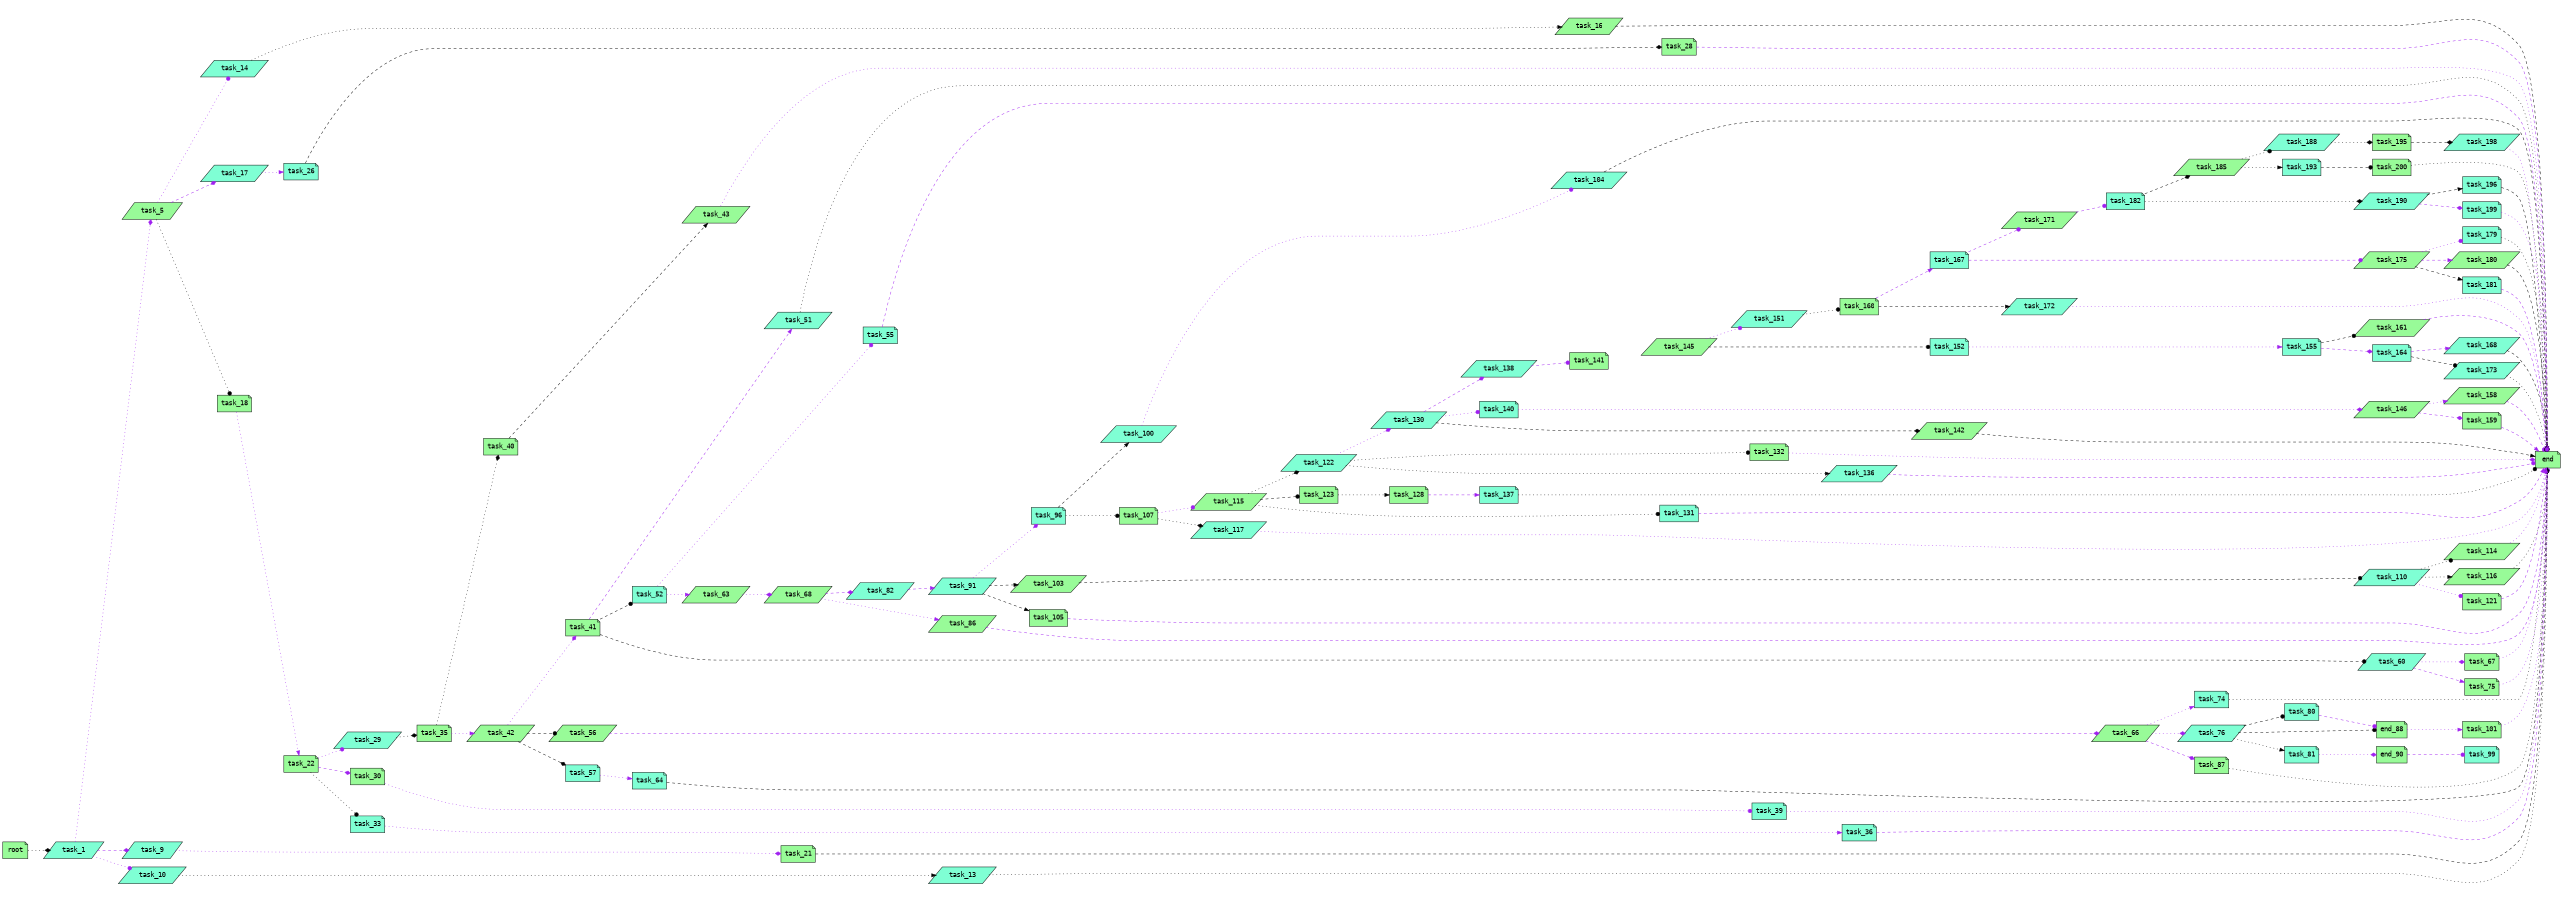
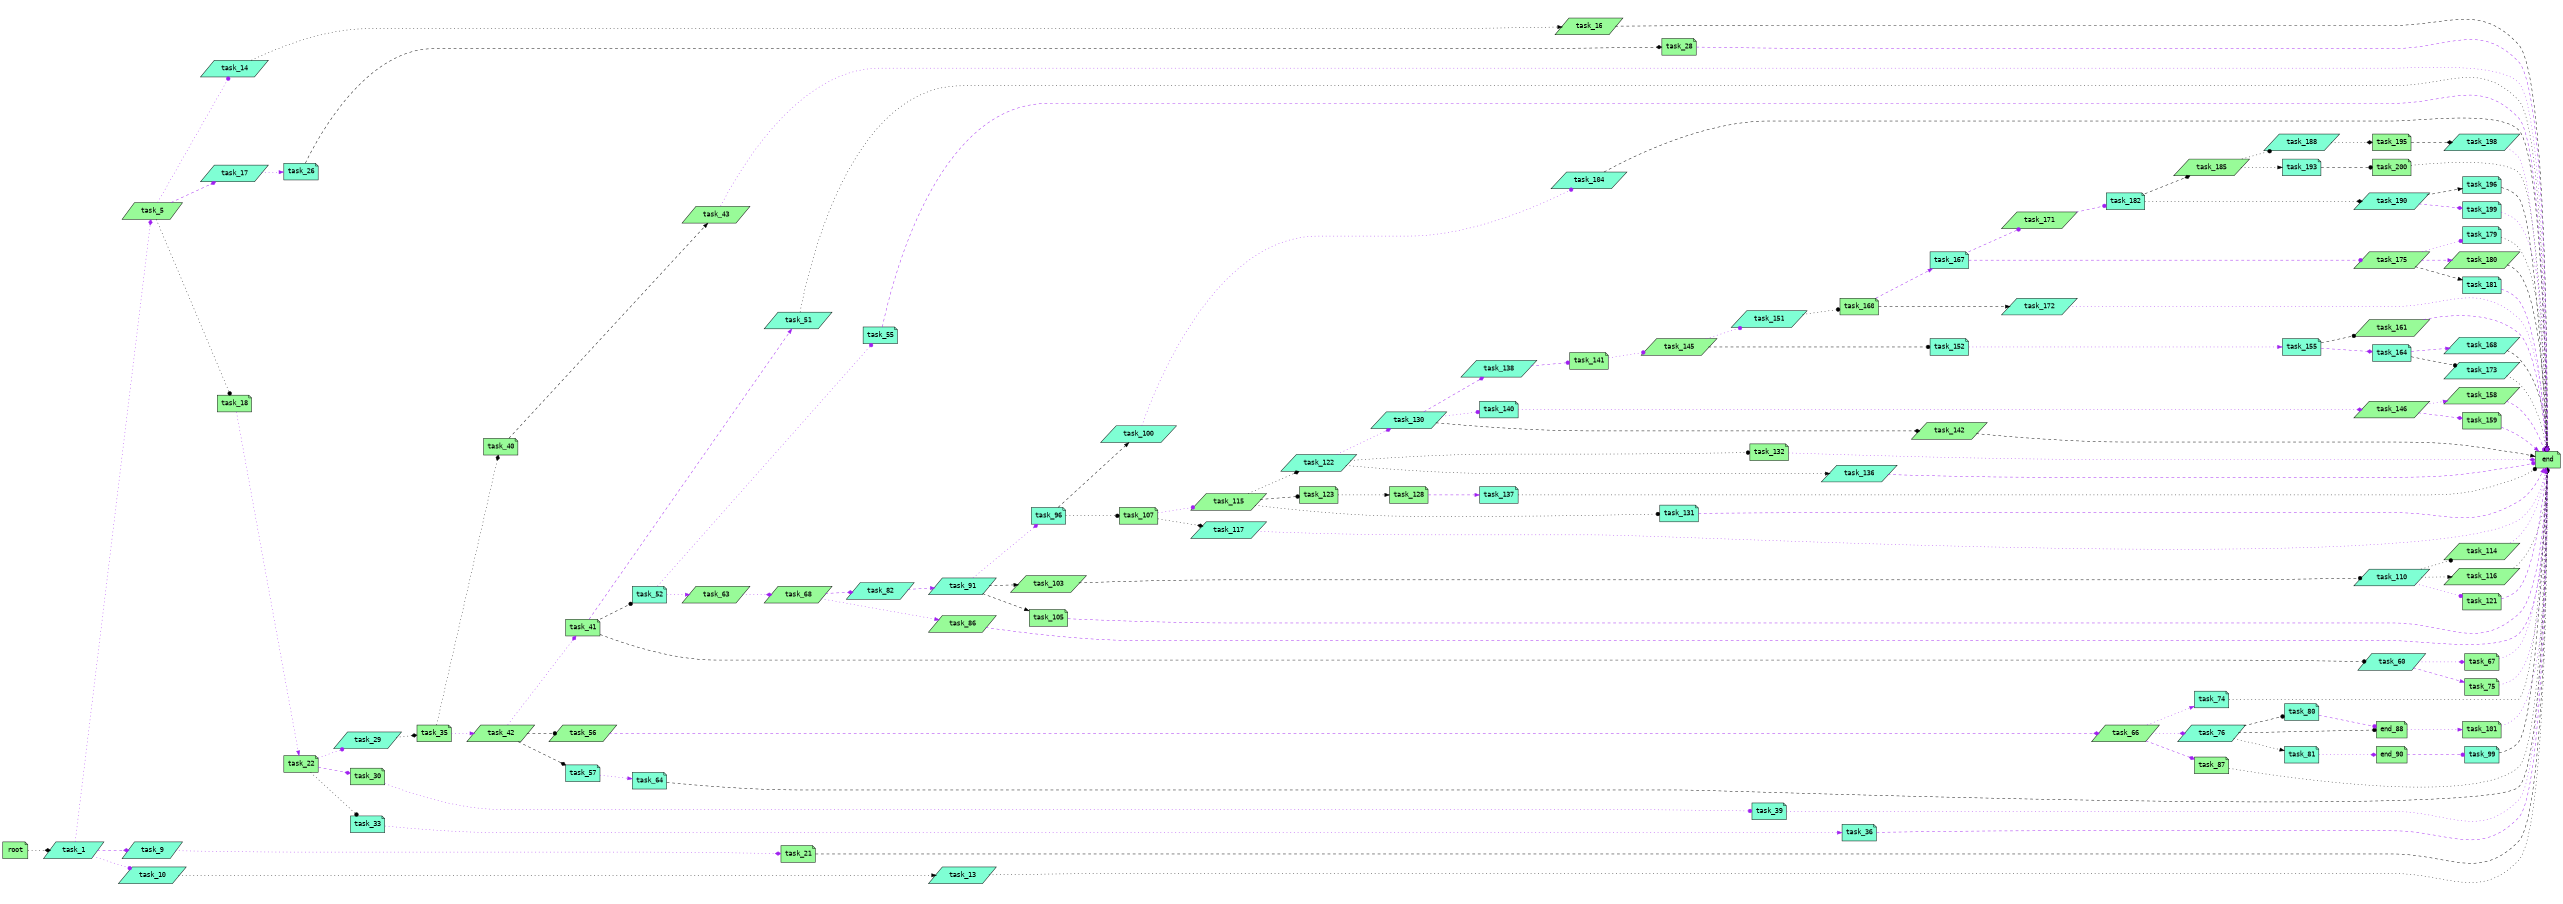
none -> (1625, 355)
none -> (2536, 641)
